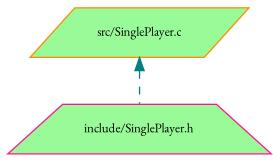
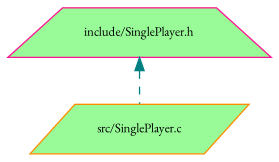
(140, 87) -> (140, 87)
